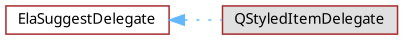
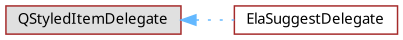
(203, 20) -> (215, 20)
